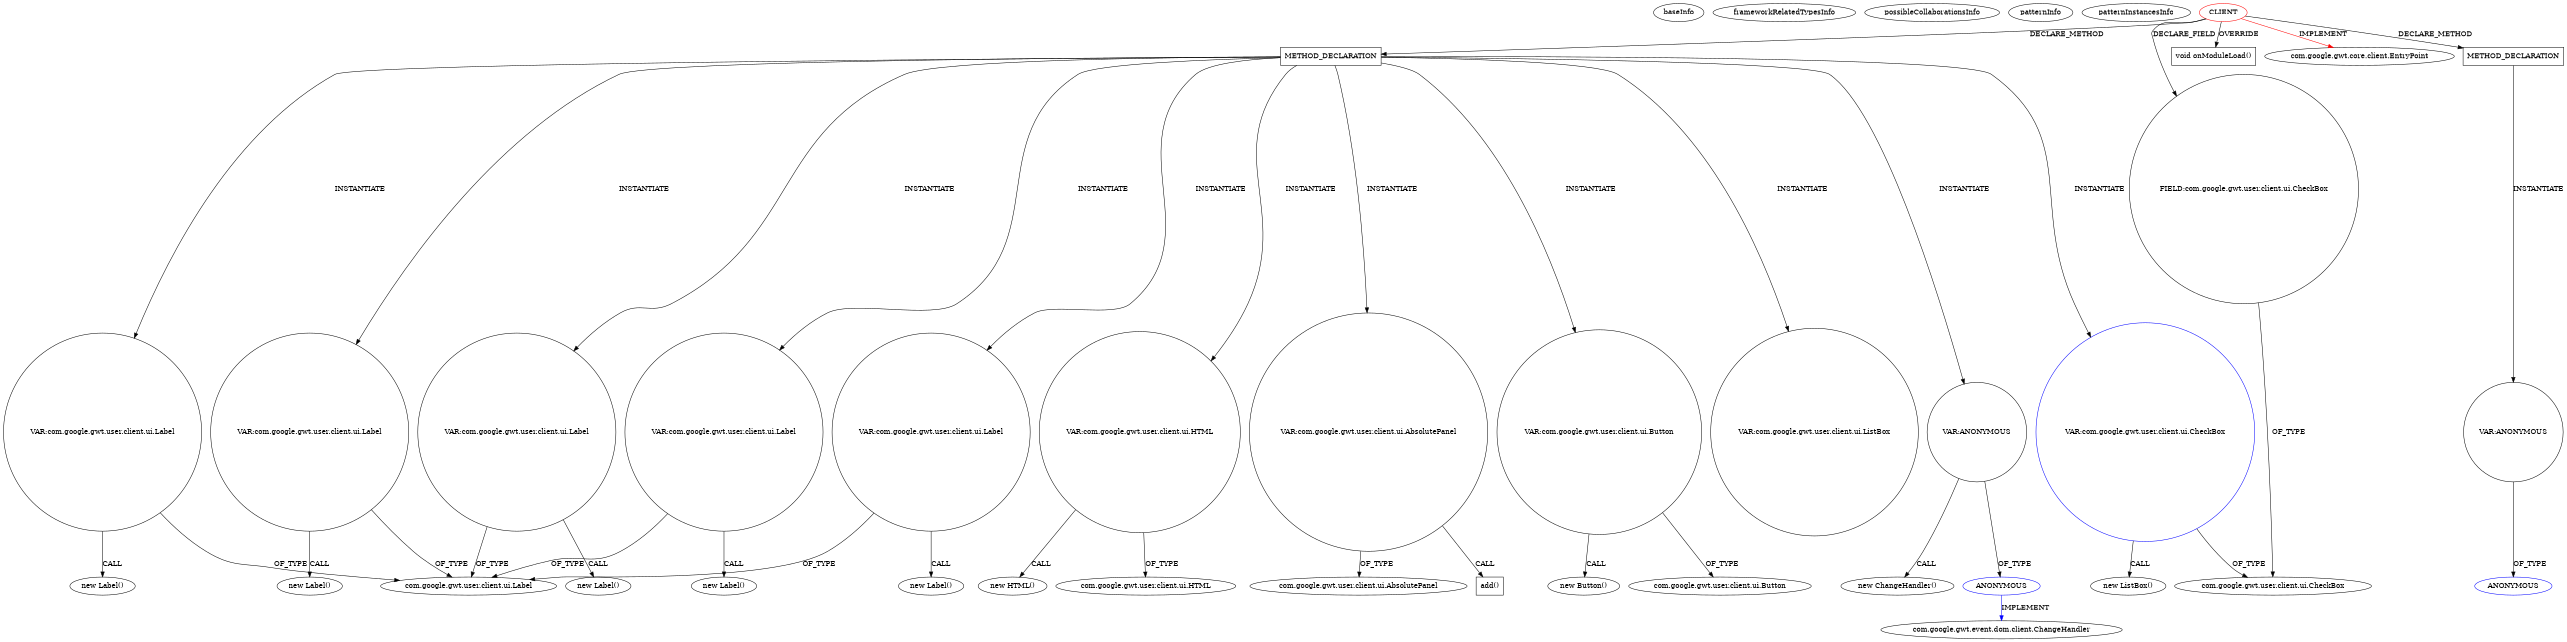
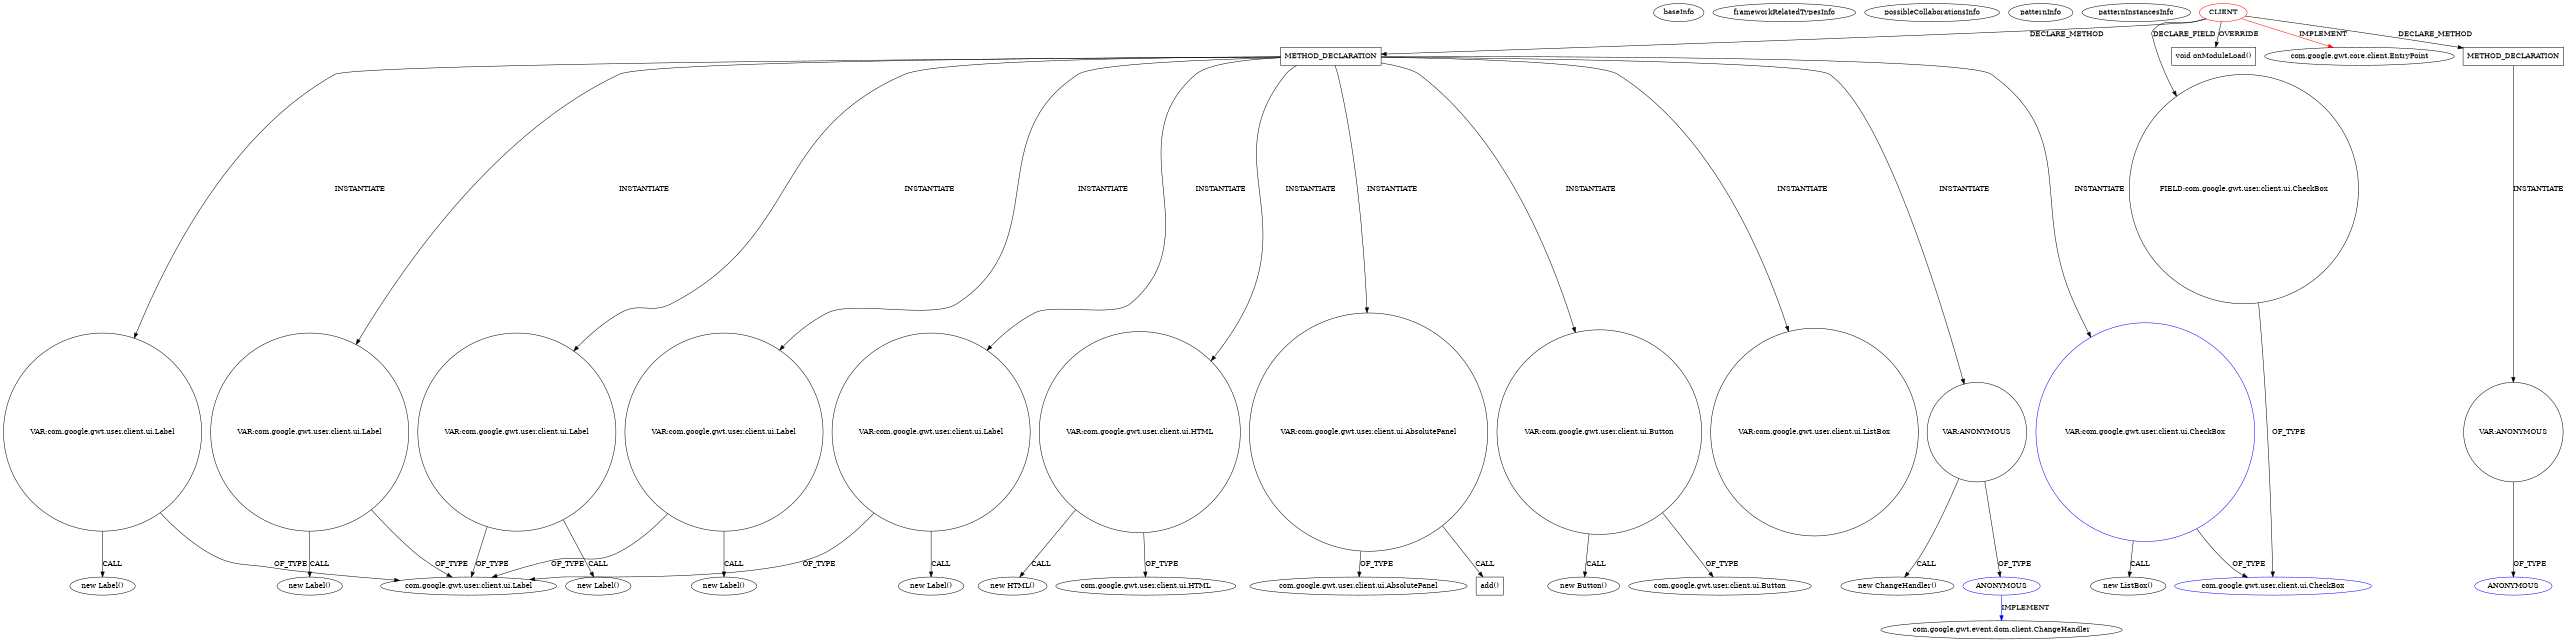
(2273, 586) -> (2273, 586)
